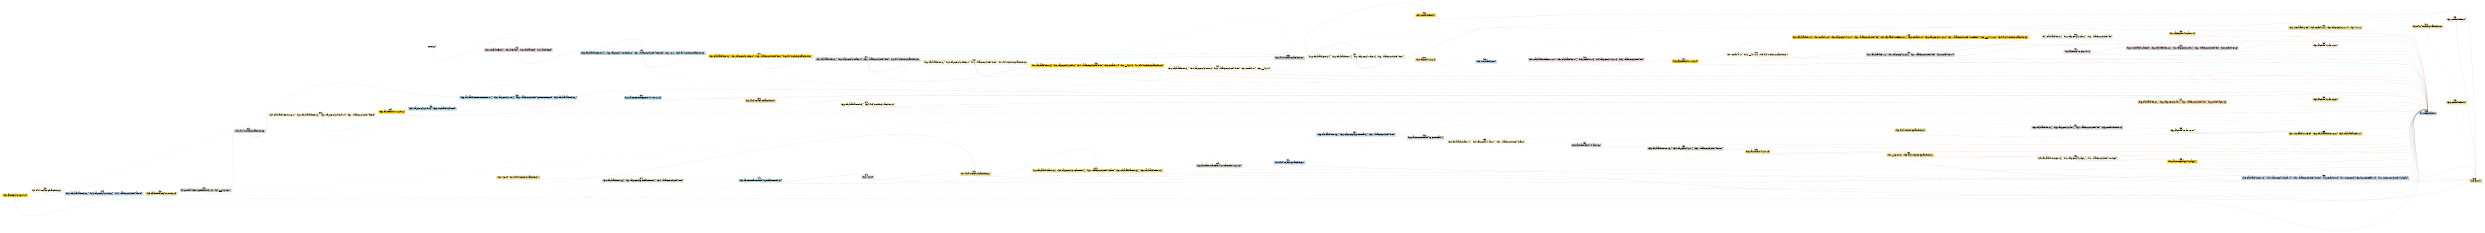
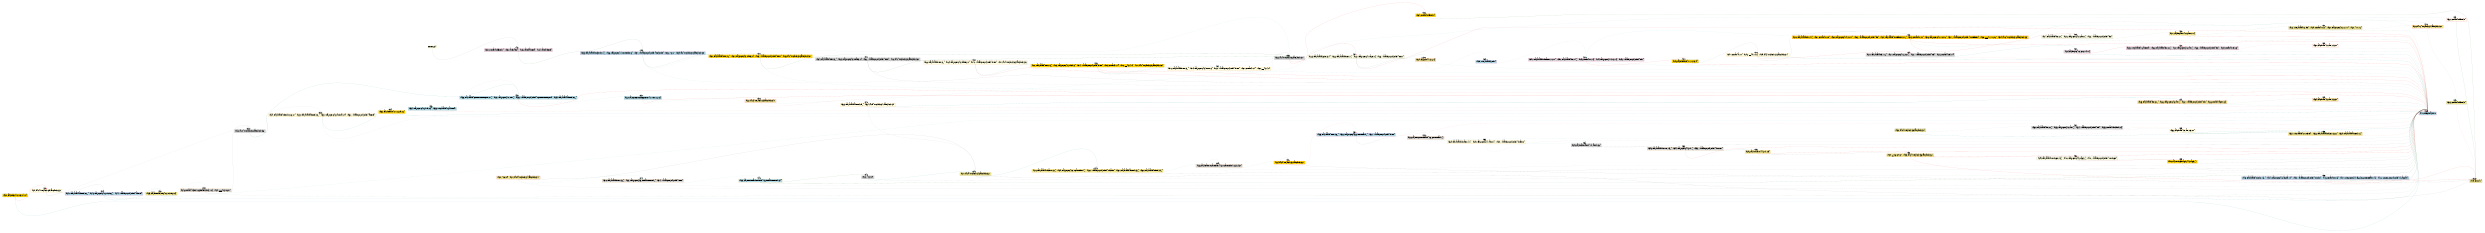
(1289, 163) -> (1289, 163)
